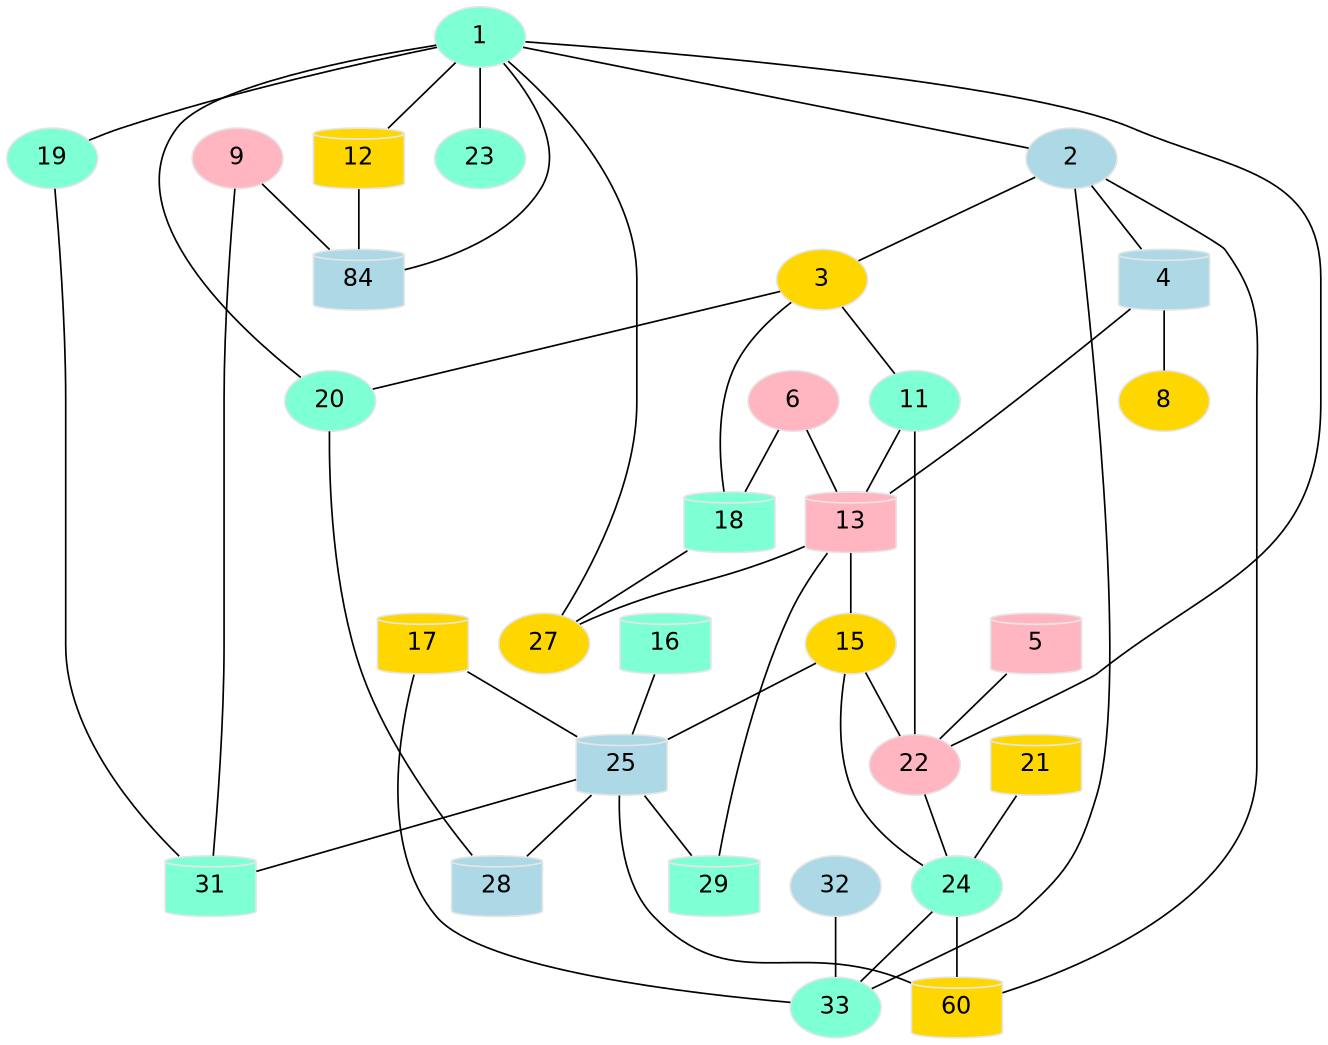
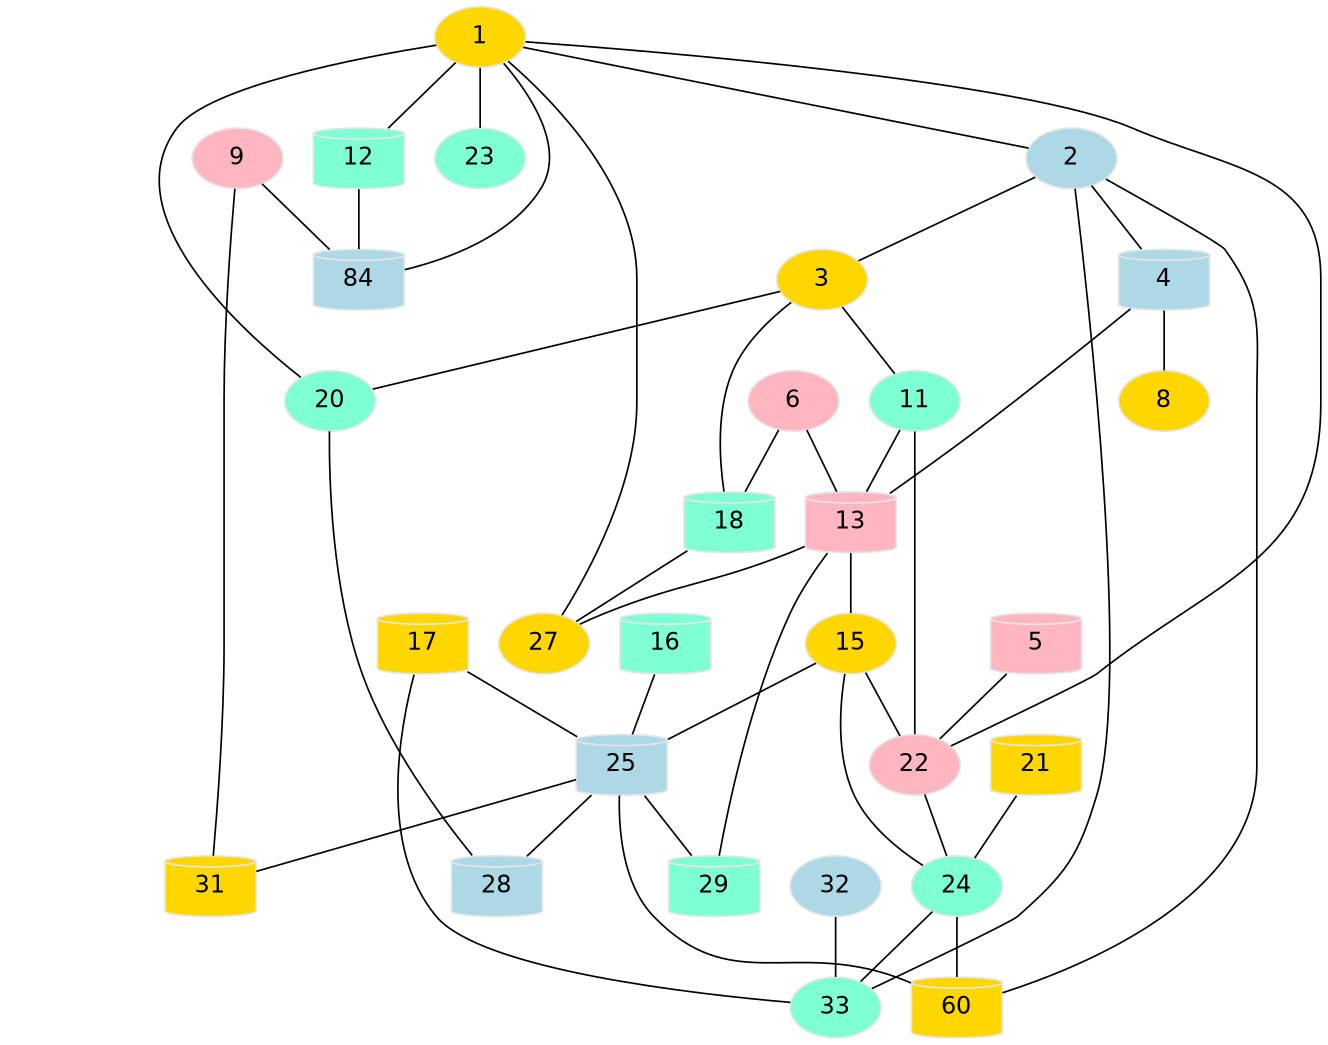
(480, 37) -> (480, 37)
(52, 158) -> none
(359, 158) -> (359, 158)
(211, 886) -> (211, 886)
